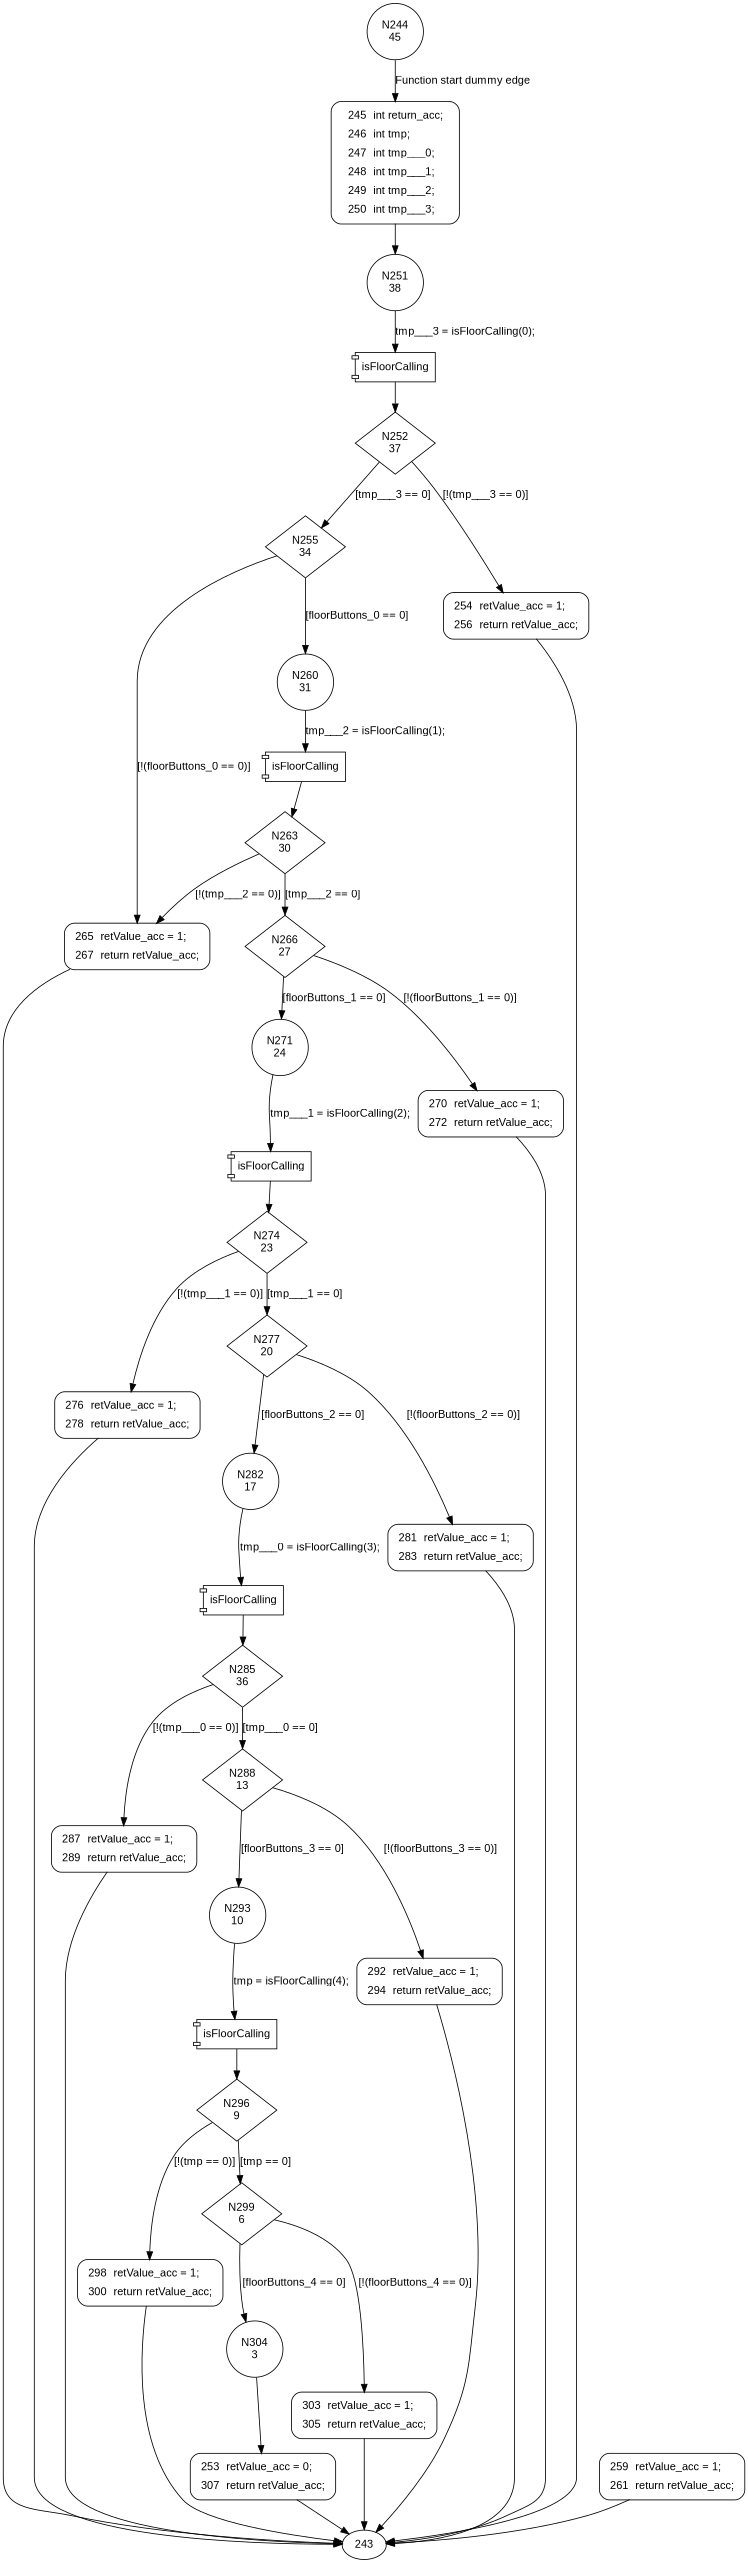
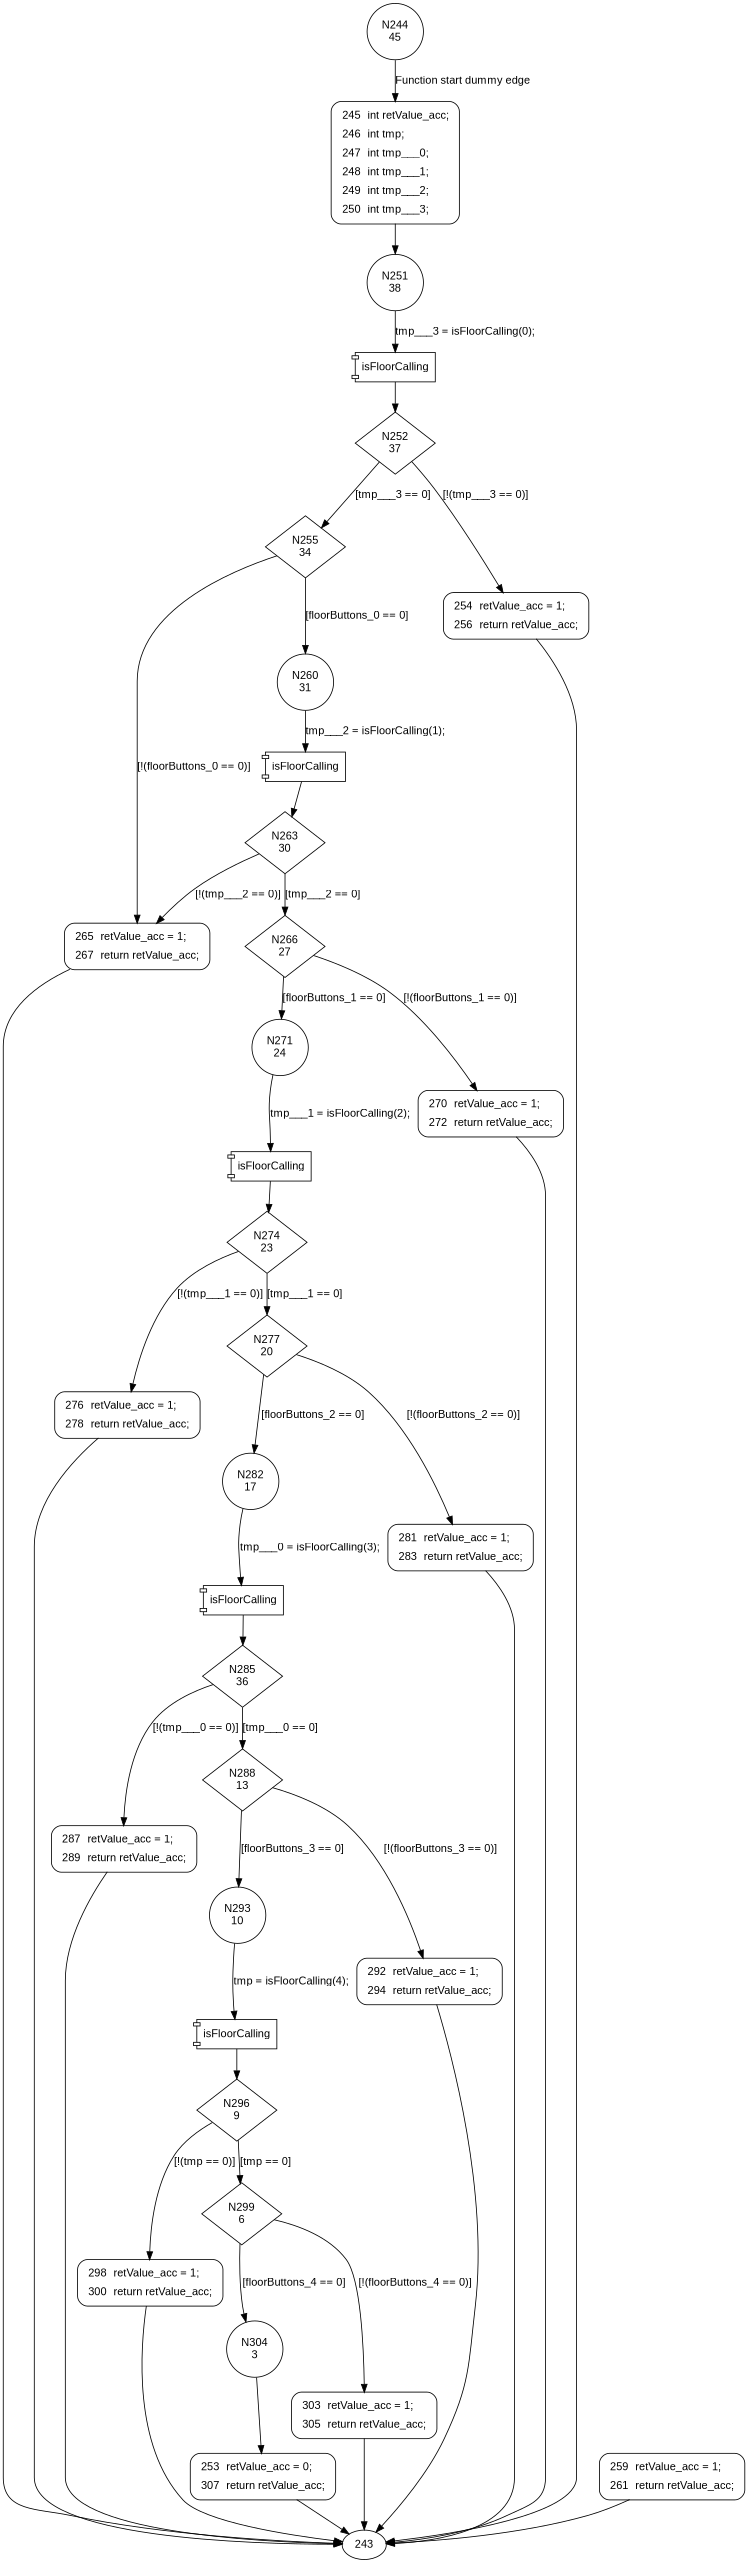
(408, 115) -> (408, 115)
